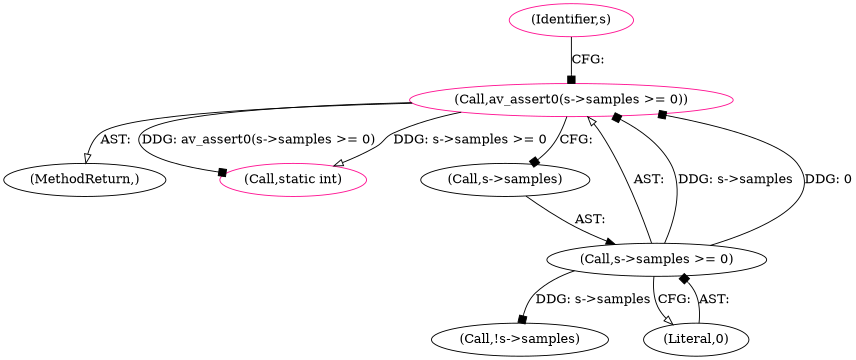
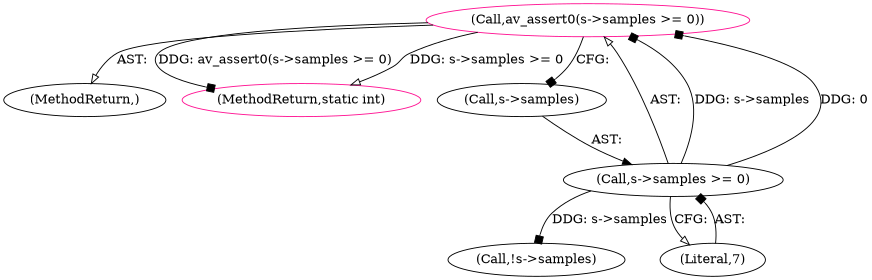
(571, 20) -> none
(293, 180) -> (301, 100)
(696, 340) -> (713, 260)
